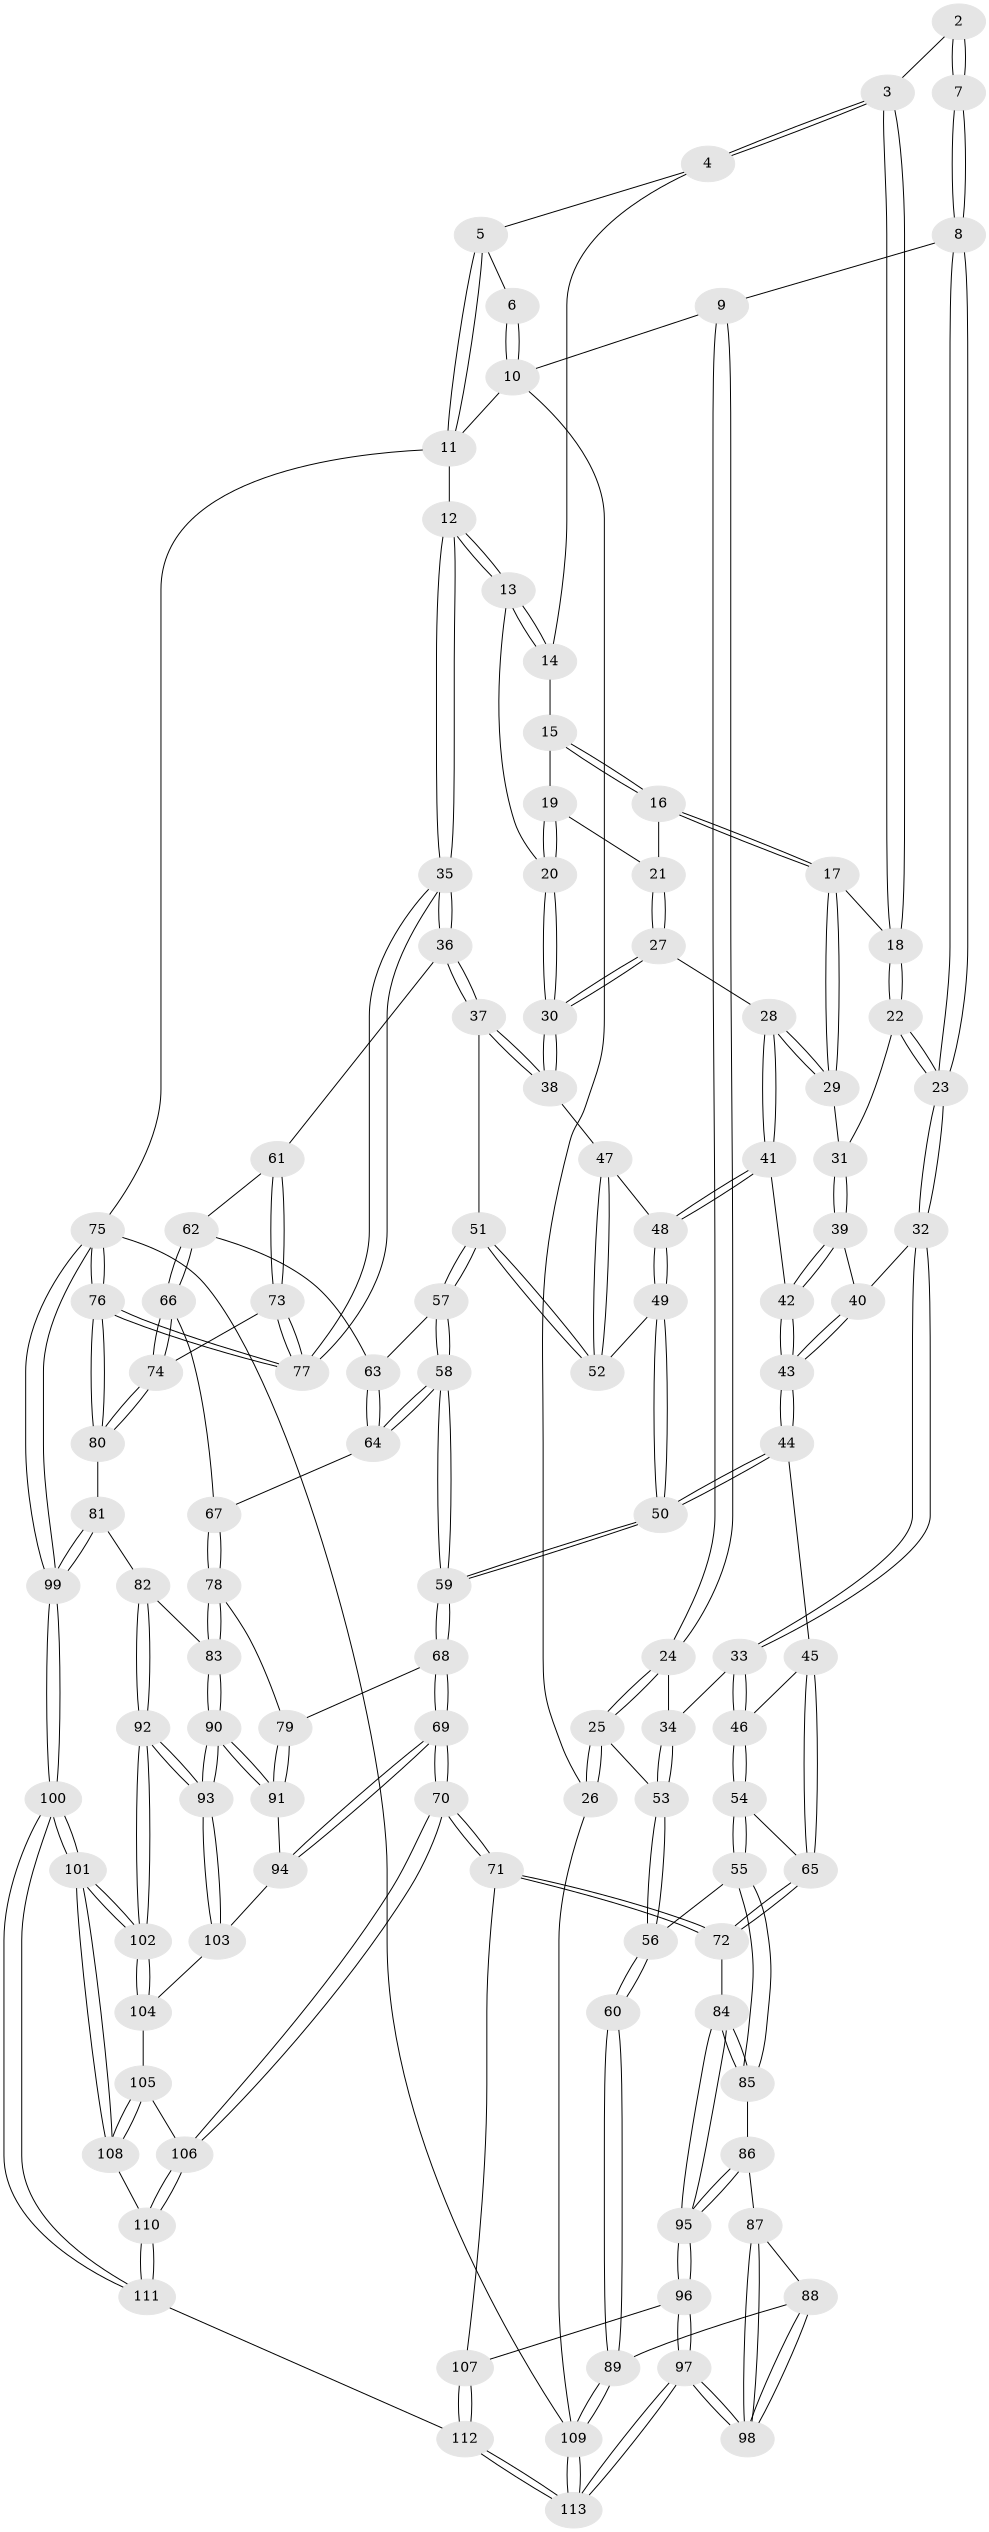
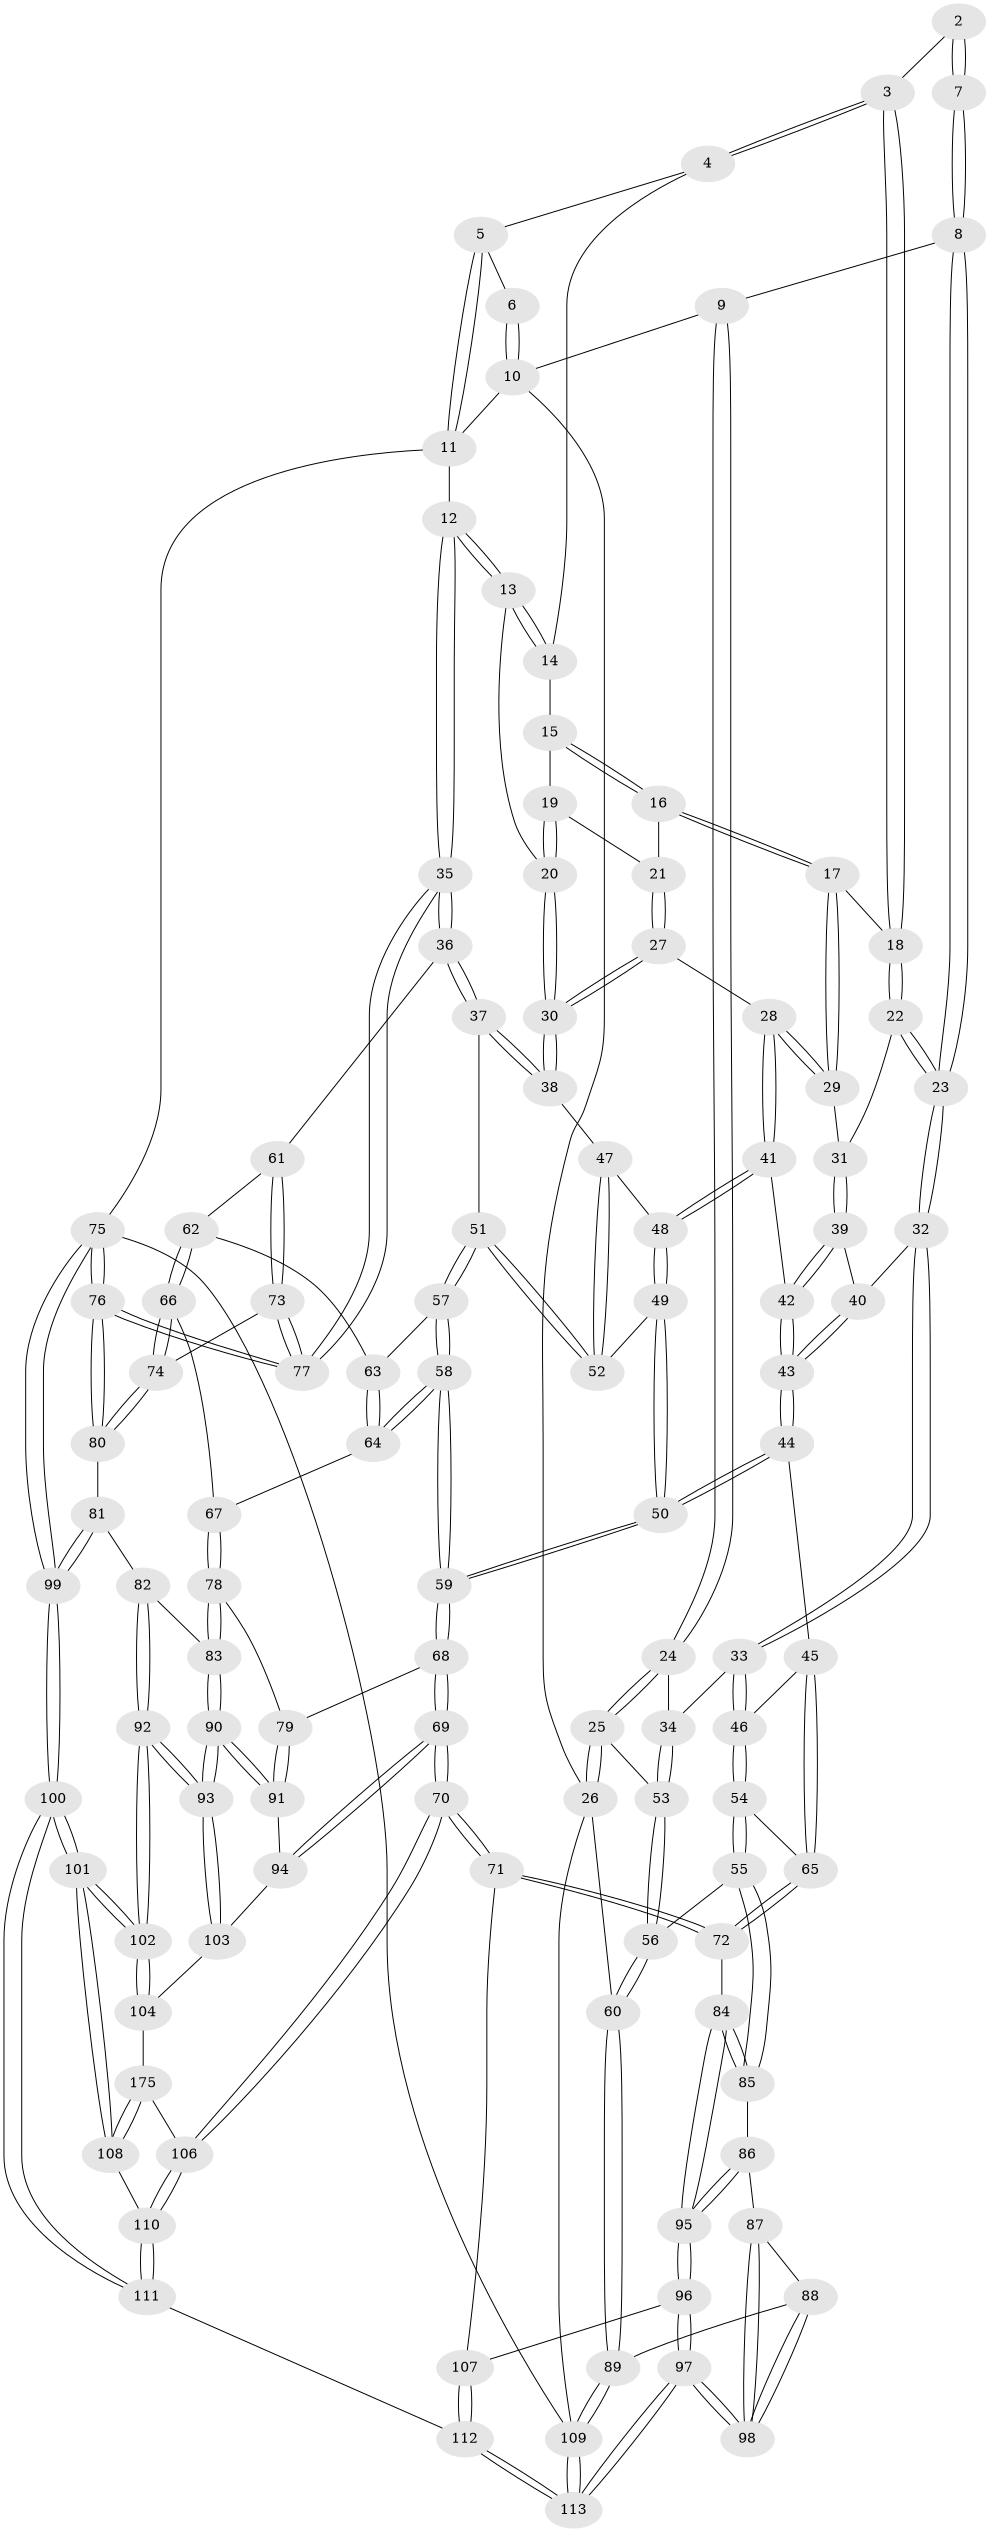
none -> (602, 1906)
(143, 2084) -> (143, 2084)
